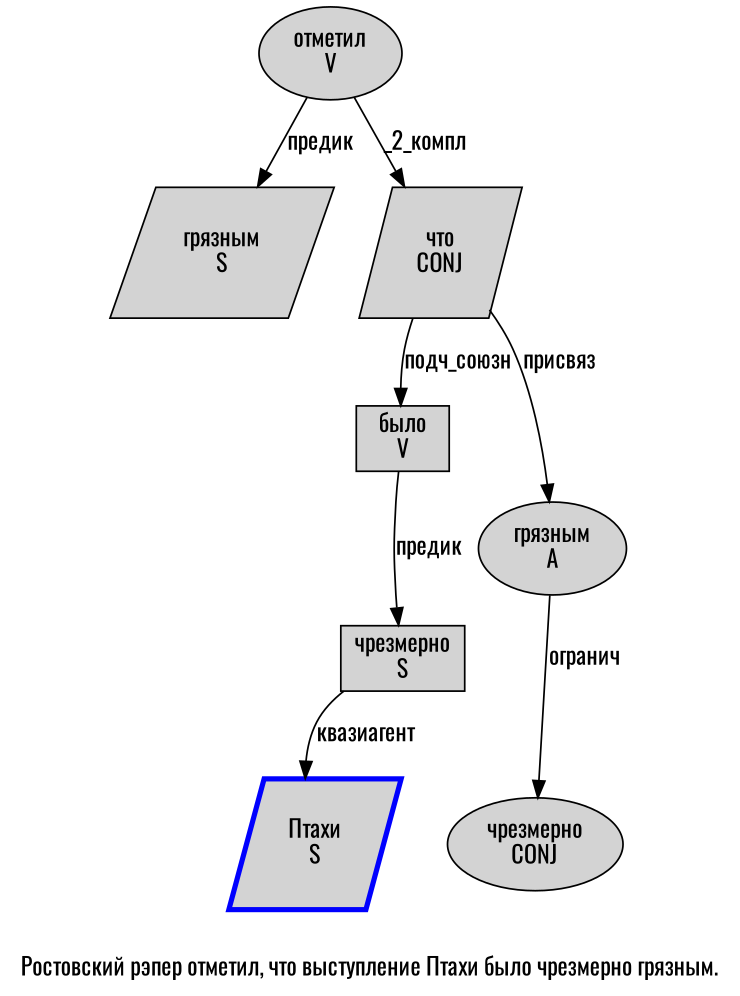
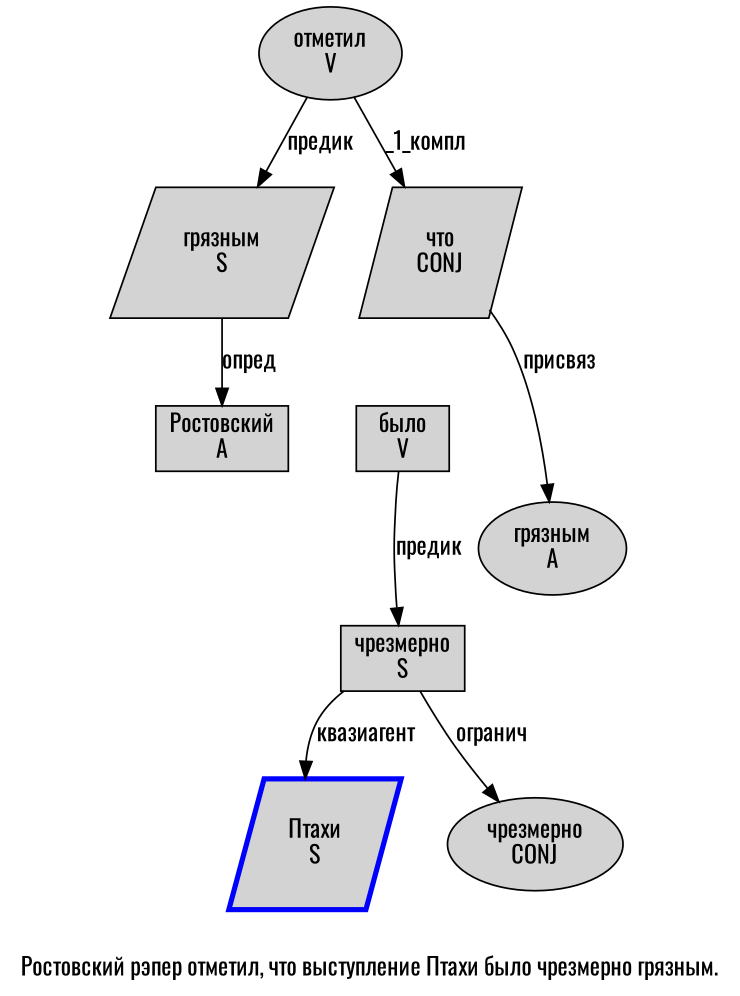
(426, 143) -> (426, 143)
(404, 353) -> none
none -> (222, 439)
(544, 688) -> (452, 742)
